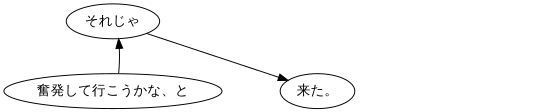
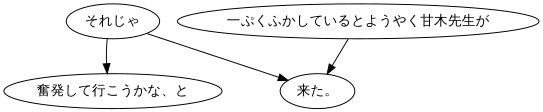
none -> (358, 21)
(119, 61) -> (106, 51)
